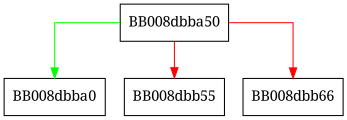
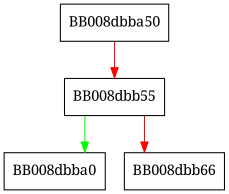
(65, 23) -> (85, 129)
(284, 23) -> (144, 129)
